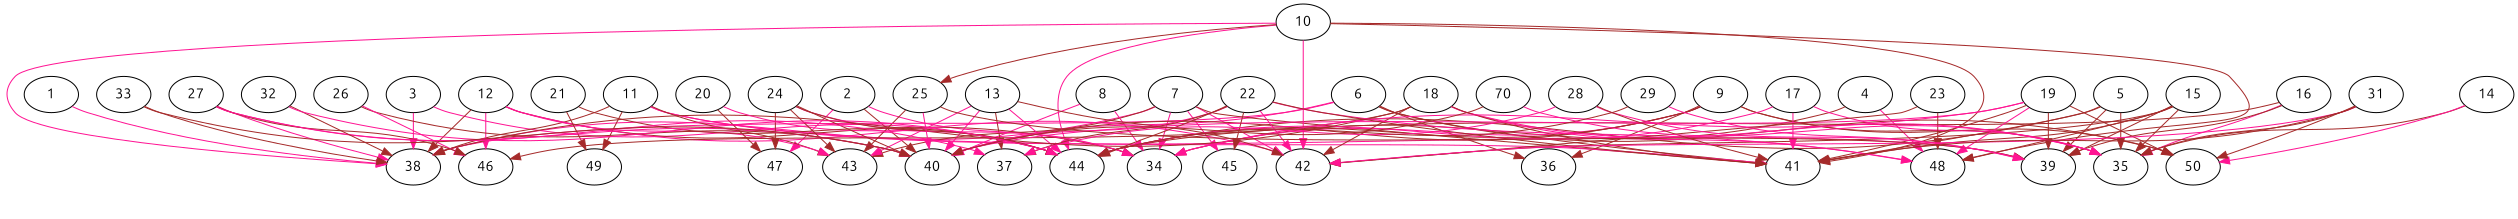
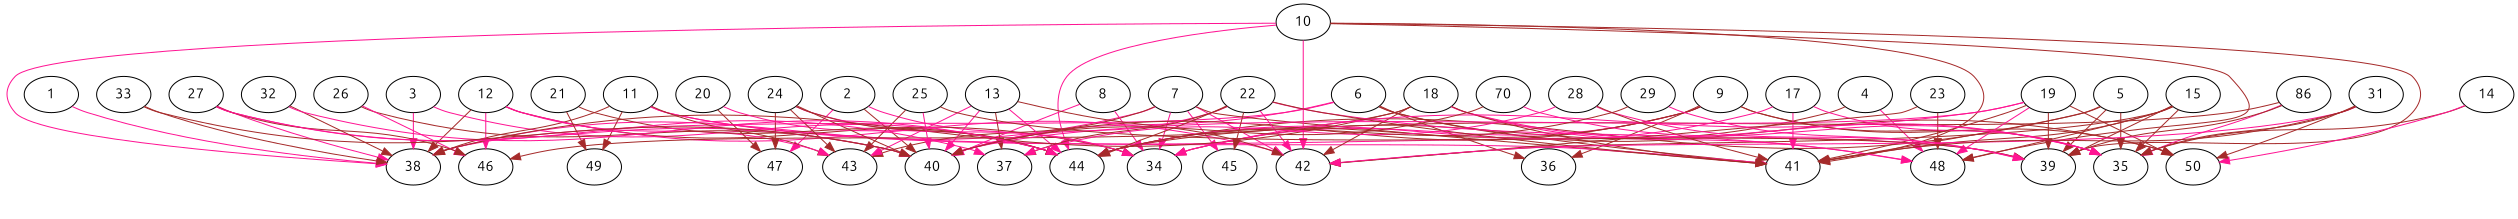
(1112, 43) -> (2063, 41)
(2304, 95) -> (2304, 95)
